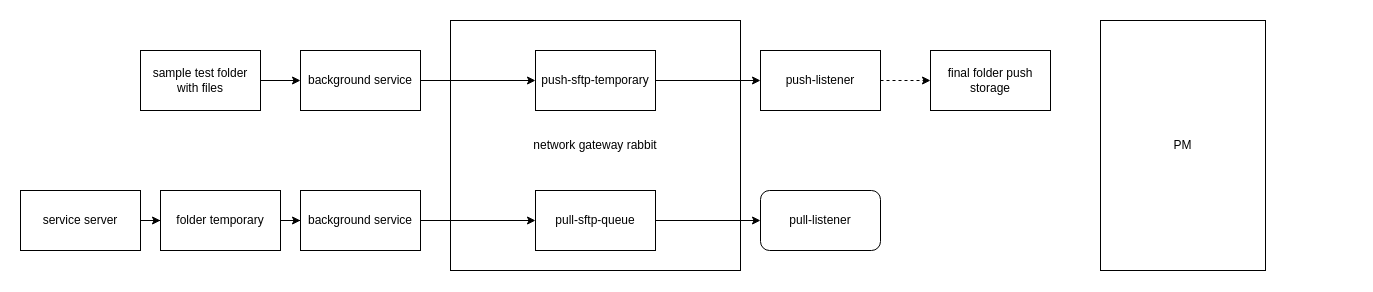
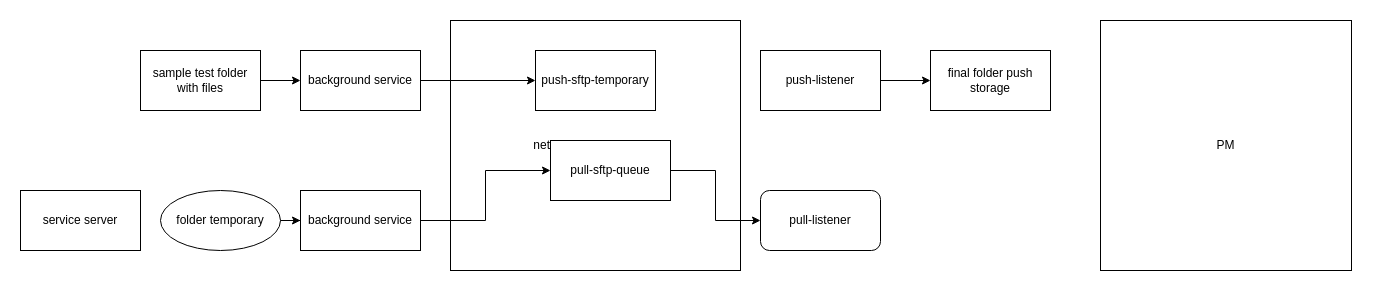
(705, 81) -> none
(903, 81) -> (903, 81)
(1183, 146) -> (1226, 146)
(155, 221) -> none
(221, 221) -> (221, 221)
(596, 221) -> (611, 171)
